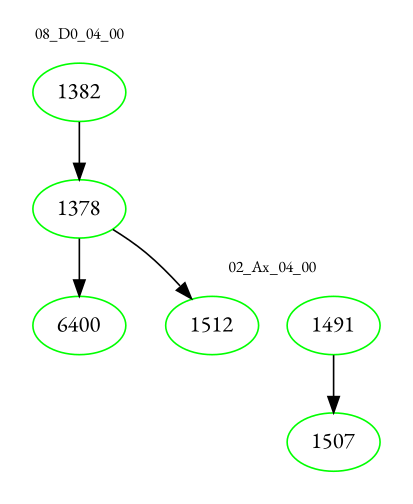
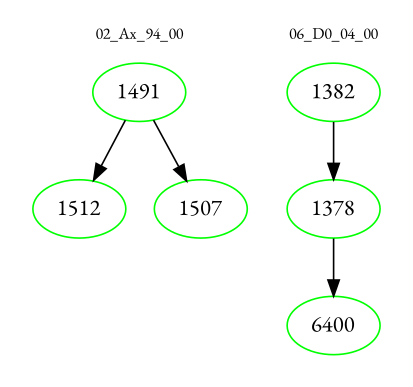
(79, 35) -> (334, 35)
(163, 268) -> (113, 143)
(273, 268) -> (140, 35)
